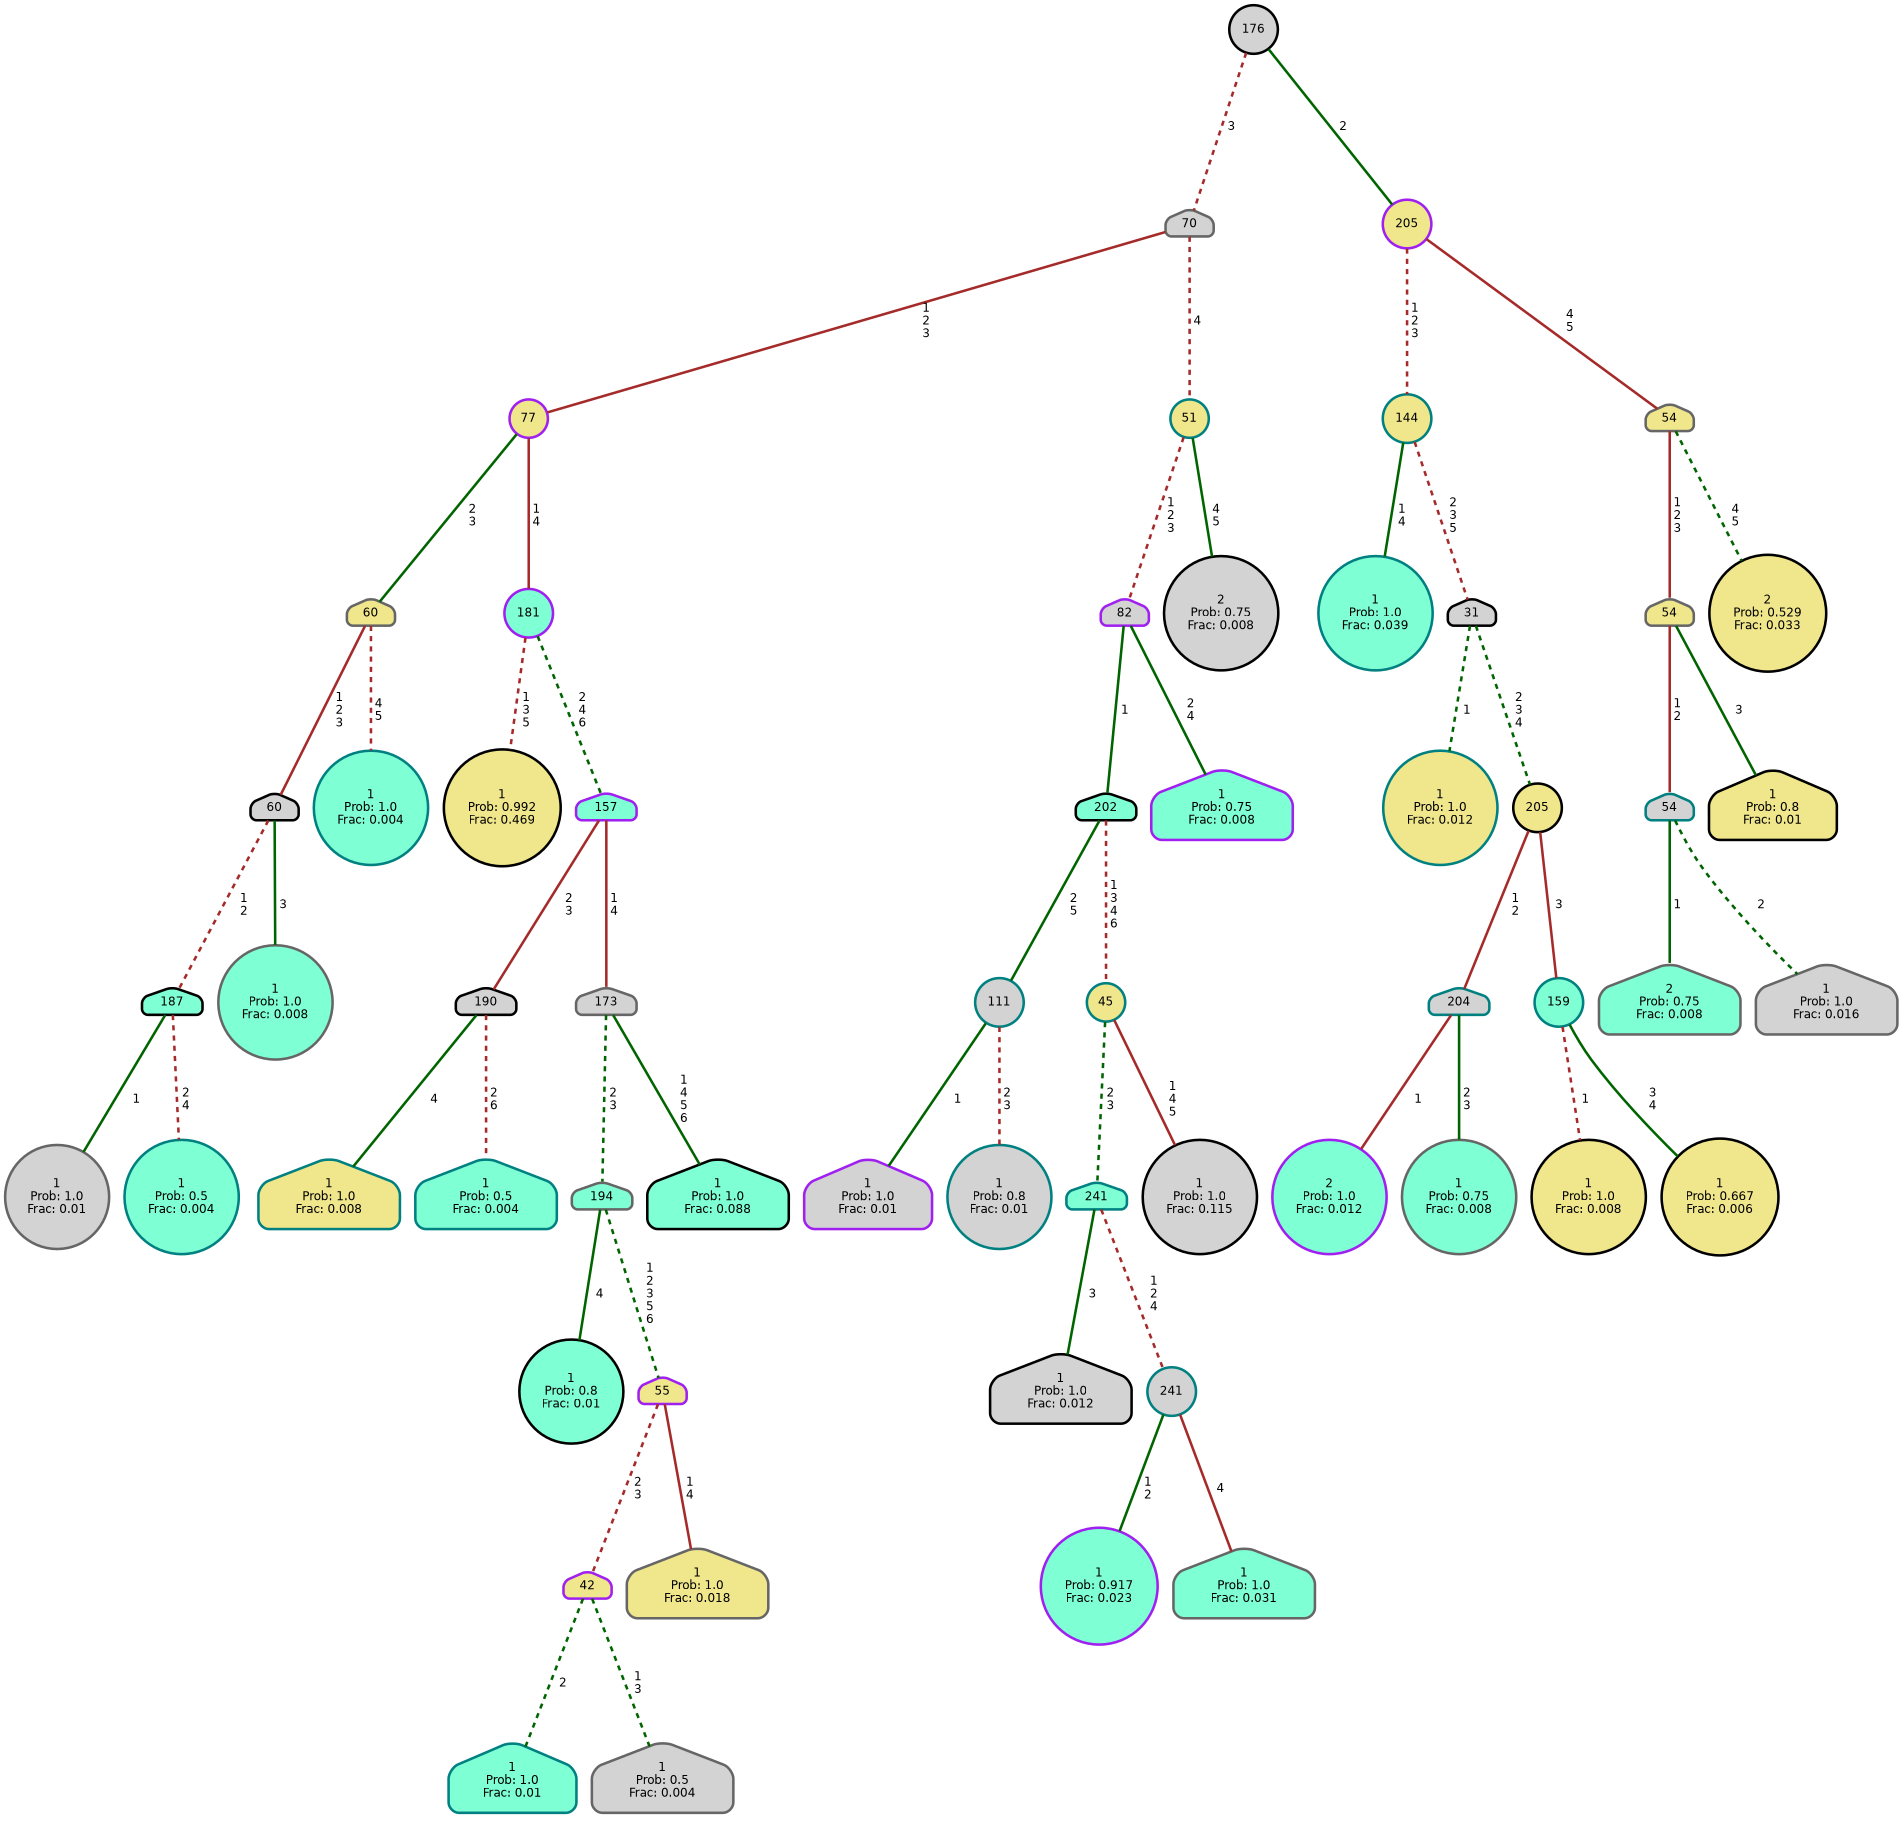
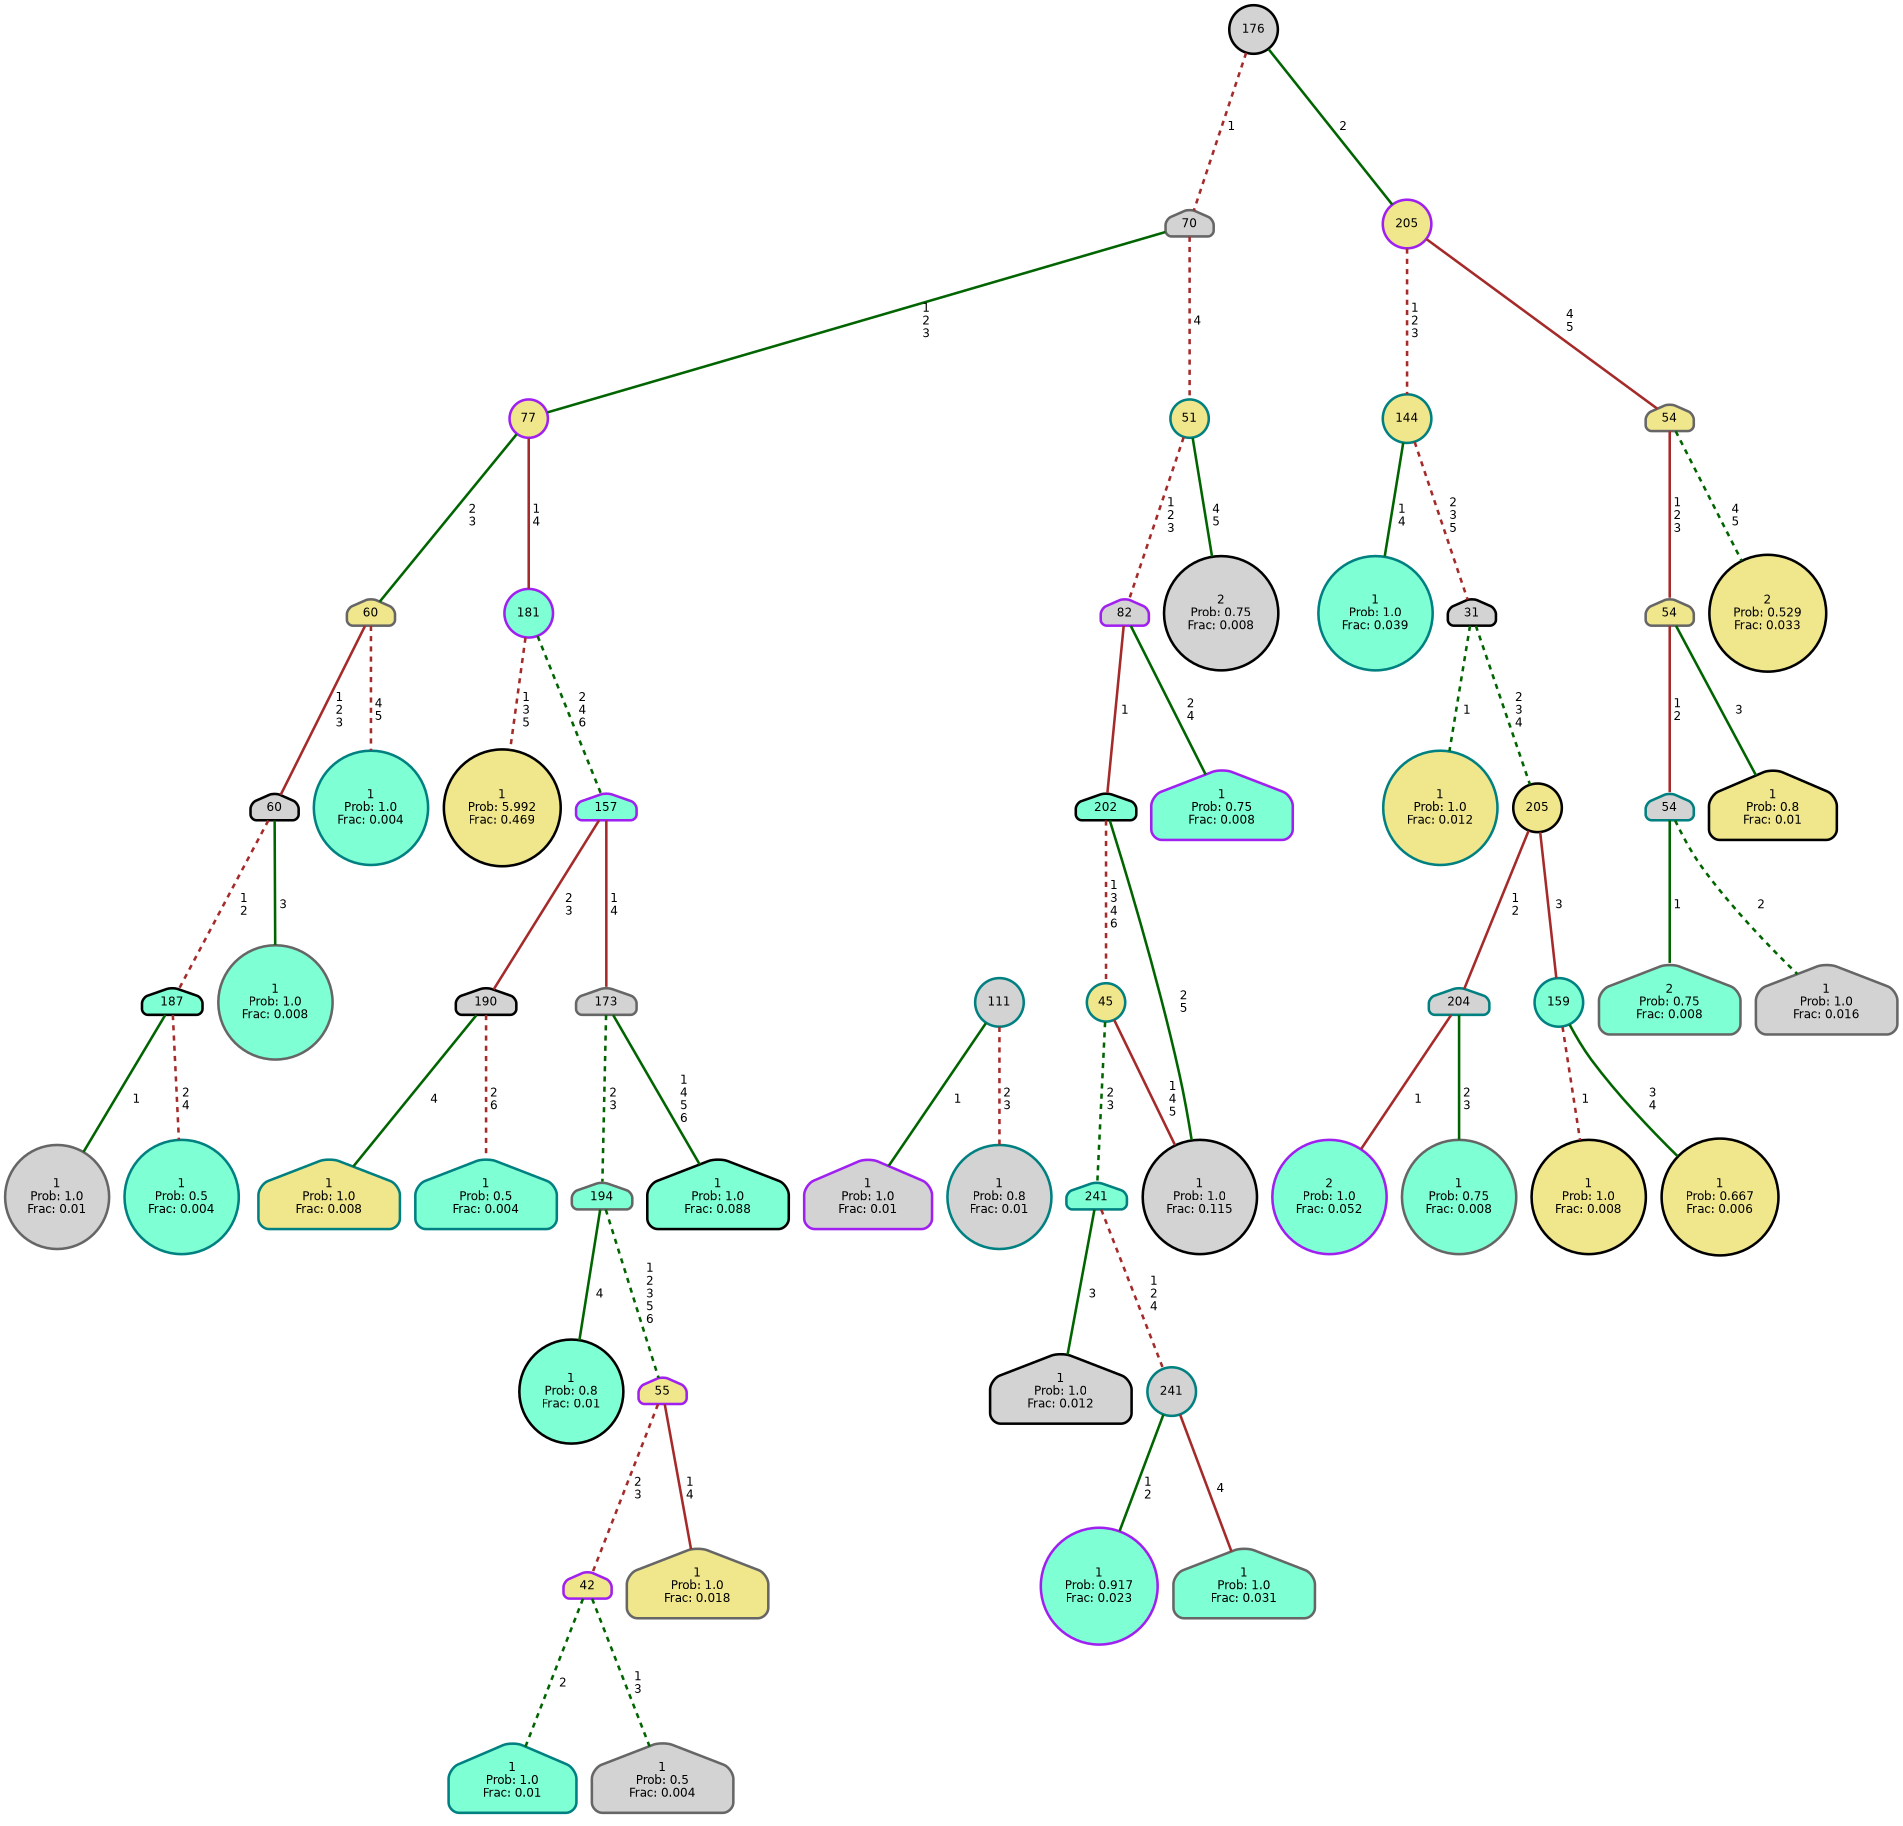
(1230, 127) -> (1230, 127)
(856, 322) -> (856, 322)
(1116, 709) -> (1116, 709)
(502, 808) -> (502, 808)
(1055, 901) -> (1156, 979)
(1329, 1197) -> (1329, 1197)
